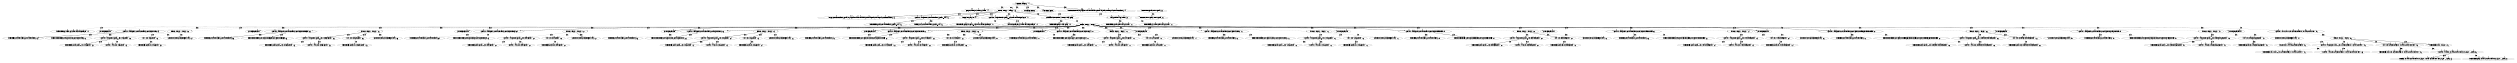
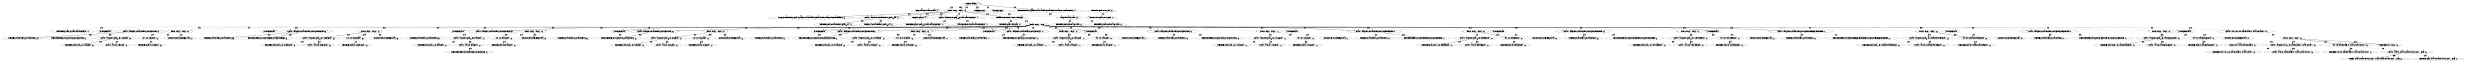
(485, 35) -> (469, 48)
